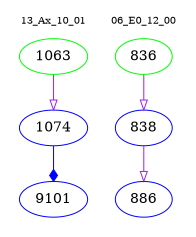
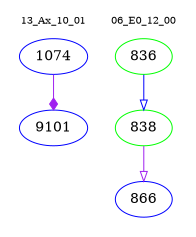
(54, 57) -> none
(144, 87) -> (144, 87)
(144, 128) -> (144, 128)
(54, 158) -> (54, 86)
(144, 199) -> (144, 199)
